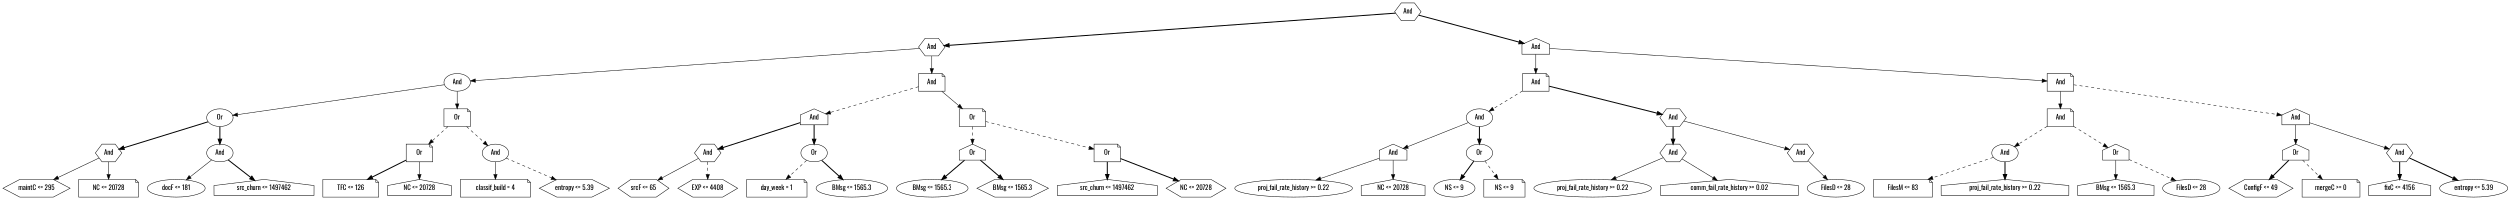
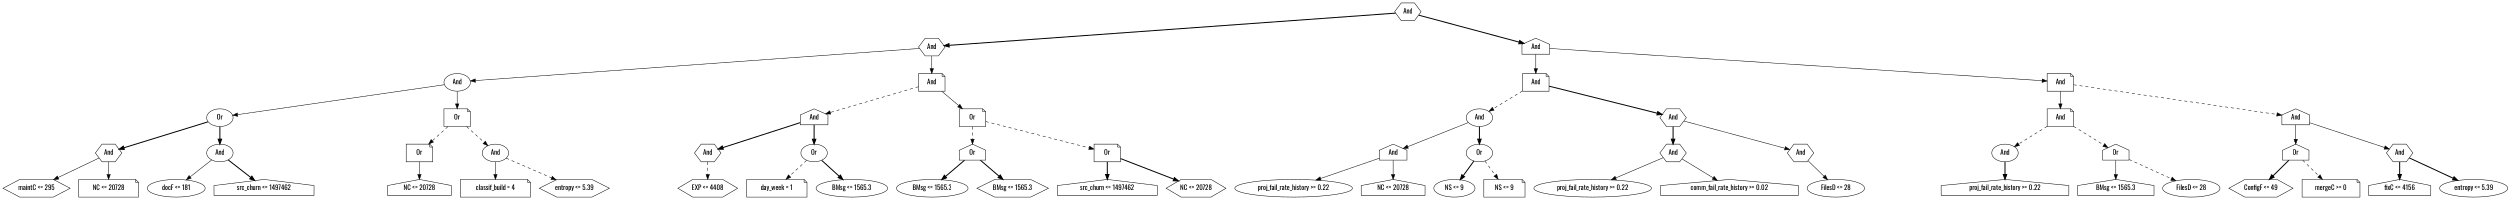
(351, 188) -> none
(643, 188) -> none
(1903, 188) -> none
